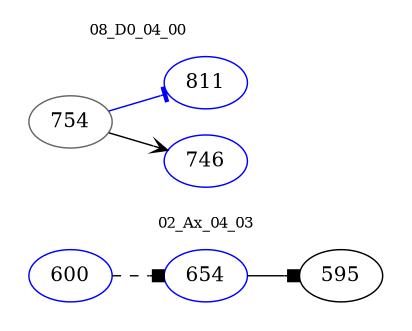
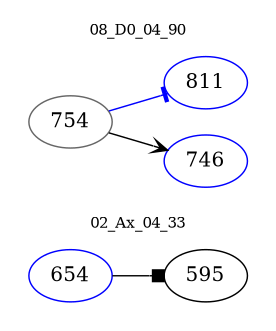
(138, 31) -> (138, 31)
(206, 224) -> (138, 224)
(71, 276) -> none
